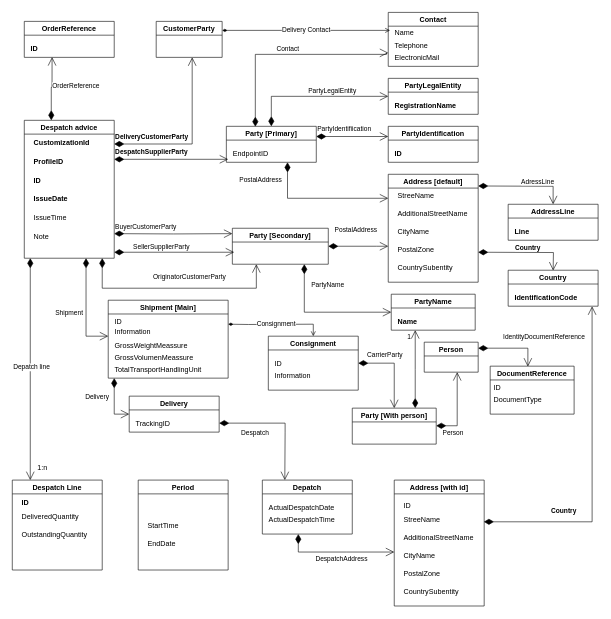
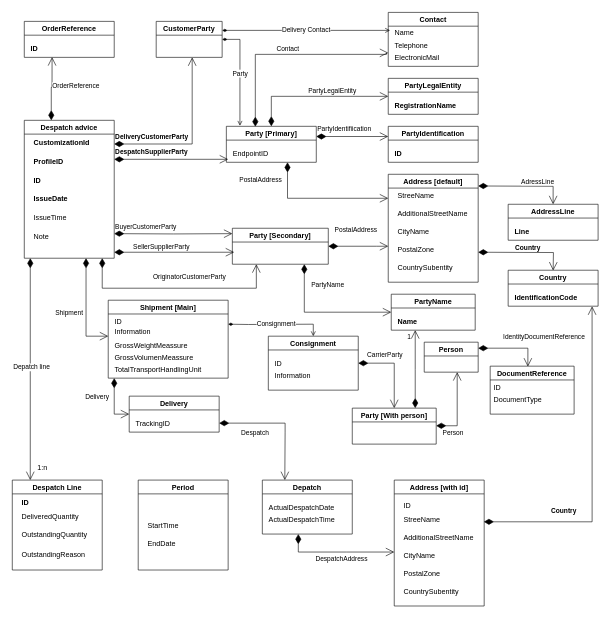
none -> (234, 39)
none -> (60, 555)
